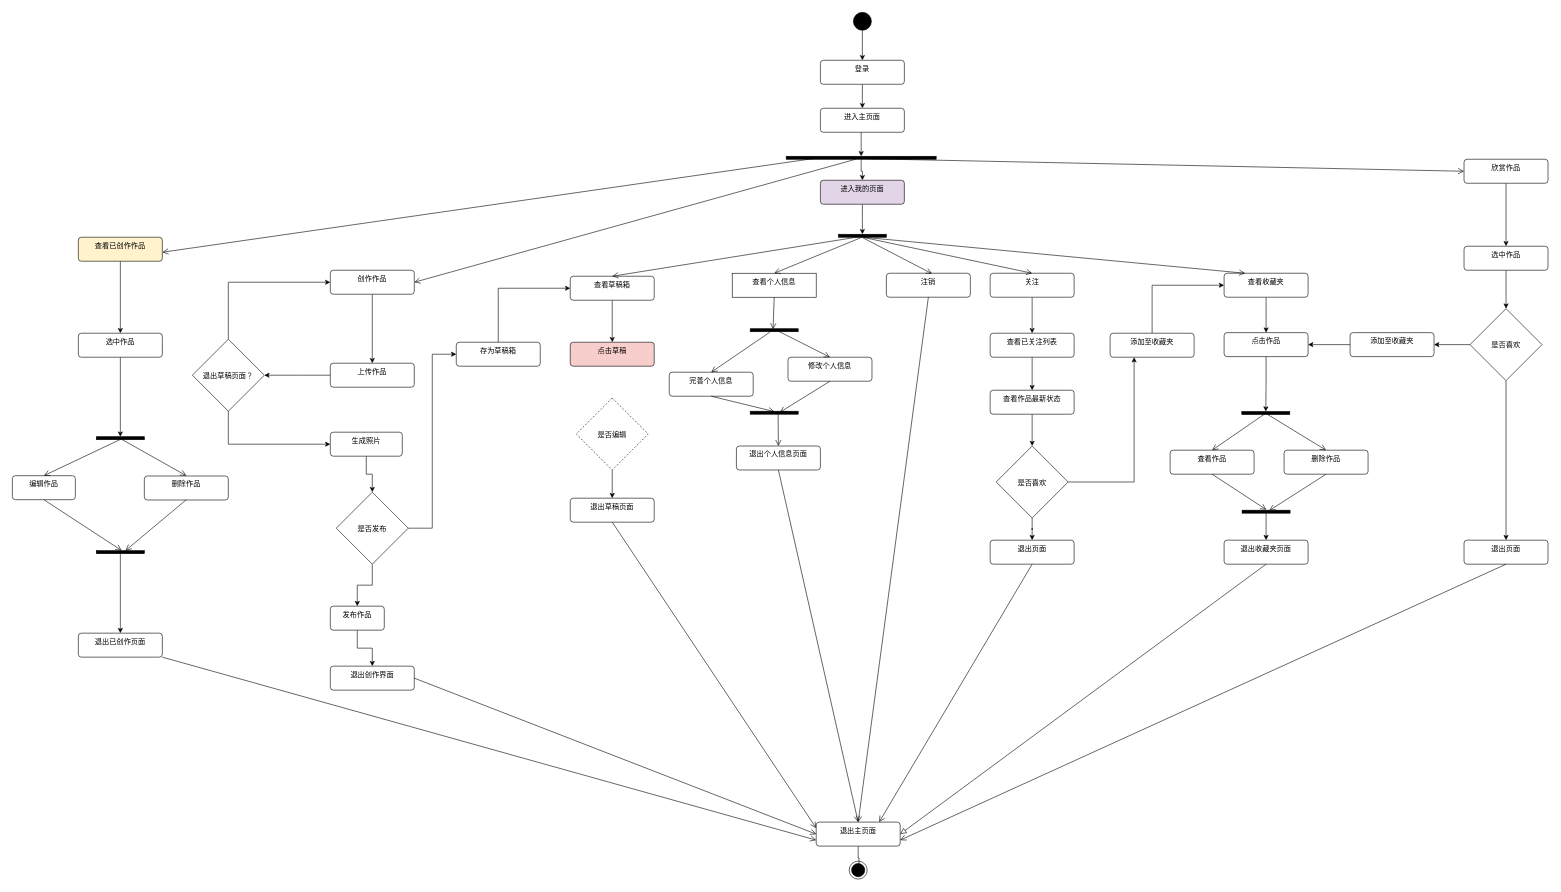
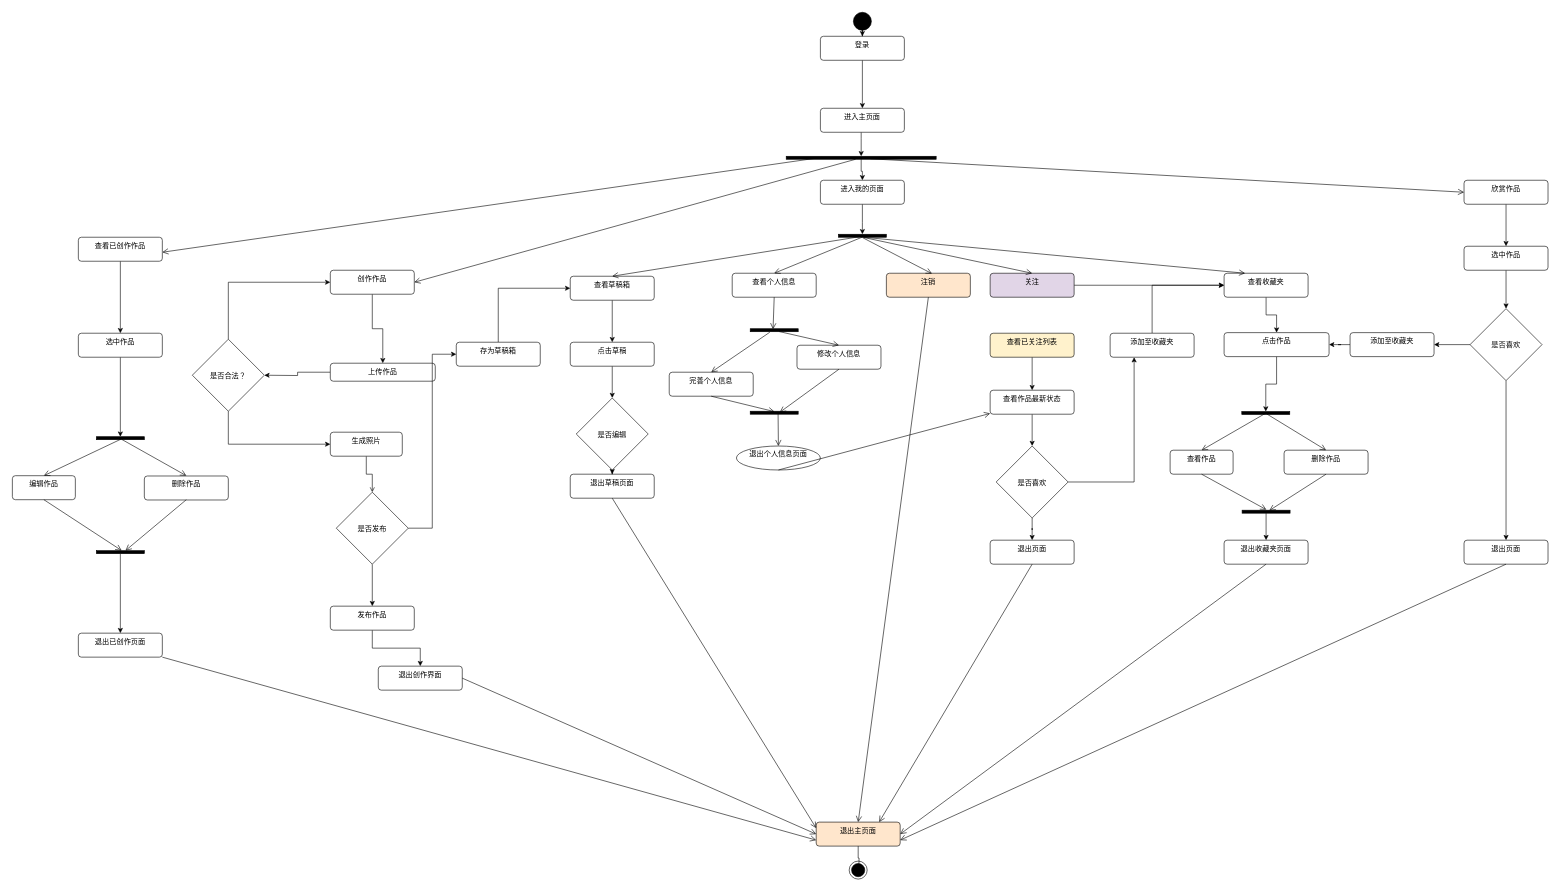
(863, 72) -> (863, 48)
(1506, 171) -> (1506, 192)
(863, 192) -> (863, 192)
(120, 249) -> (120, 249)
(774, 285) -> (774, 285)
(929, 285) -> (929, 285)
(1032, 285) -> (1032, 285)
(1032, 327) -> (1112, 285)
(1032, 345) -> (1032, 345)
(1266, 345) -> (1277, 345)
(612, 354) -> (612, 354)
(830, 369) -> (839, 357)
(372, 375) -> (383, 372)
(228, 376) -> (228, 376)
none -> (612, 392)
(612, 434) -> (612, 434)
(779, 458) -> (779, 458)
(1212, 462) -> (1202, 462)
(372, 486) -> (372, 488)
(612, 510) -> (612, 486)
(357, 618) -> (372, 618)
(818, 645) -> (883, 442)
(372, 678) -> (420, 678)
(906, 830) -> (905, 831)
(858, 834) -> (858, 834)
